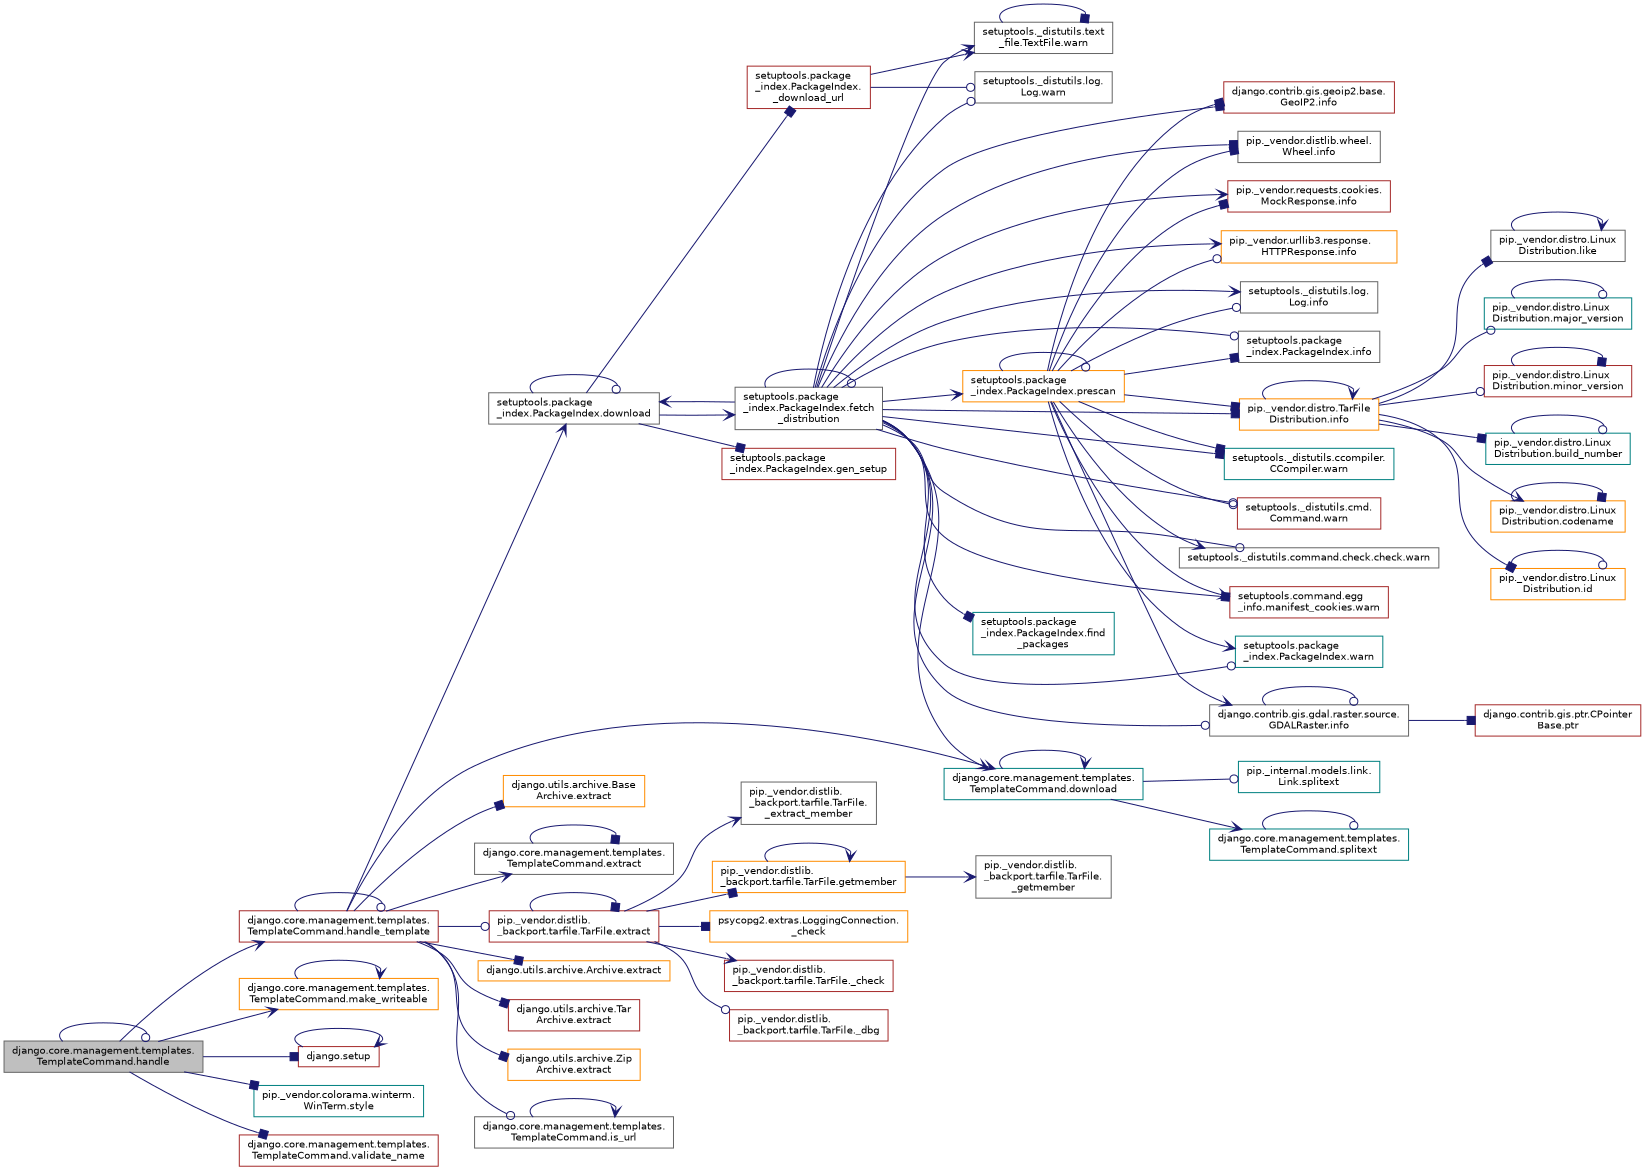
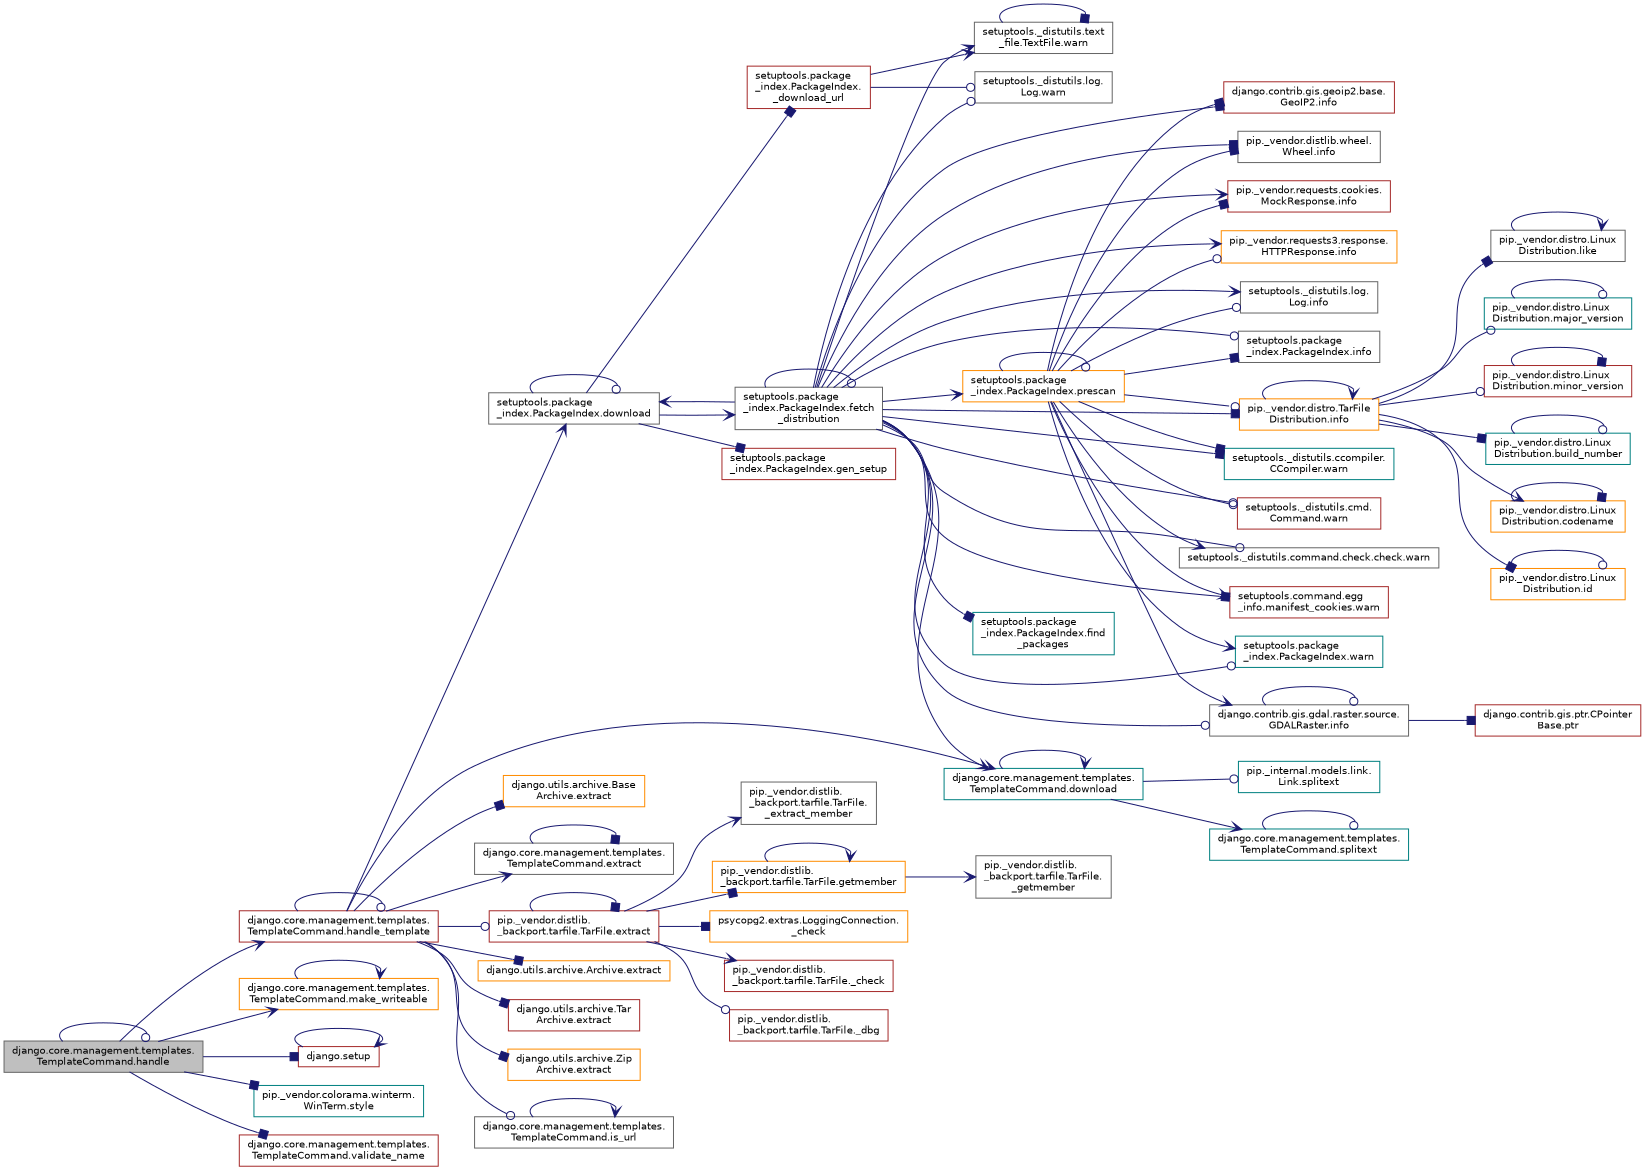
(1309, 247) -> (1309, 247)
(1177, 400) -> (1177, 400)
